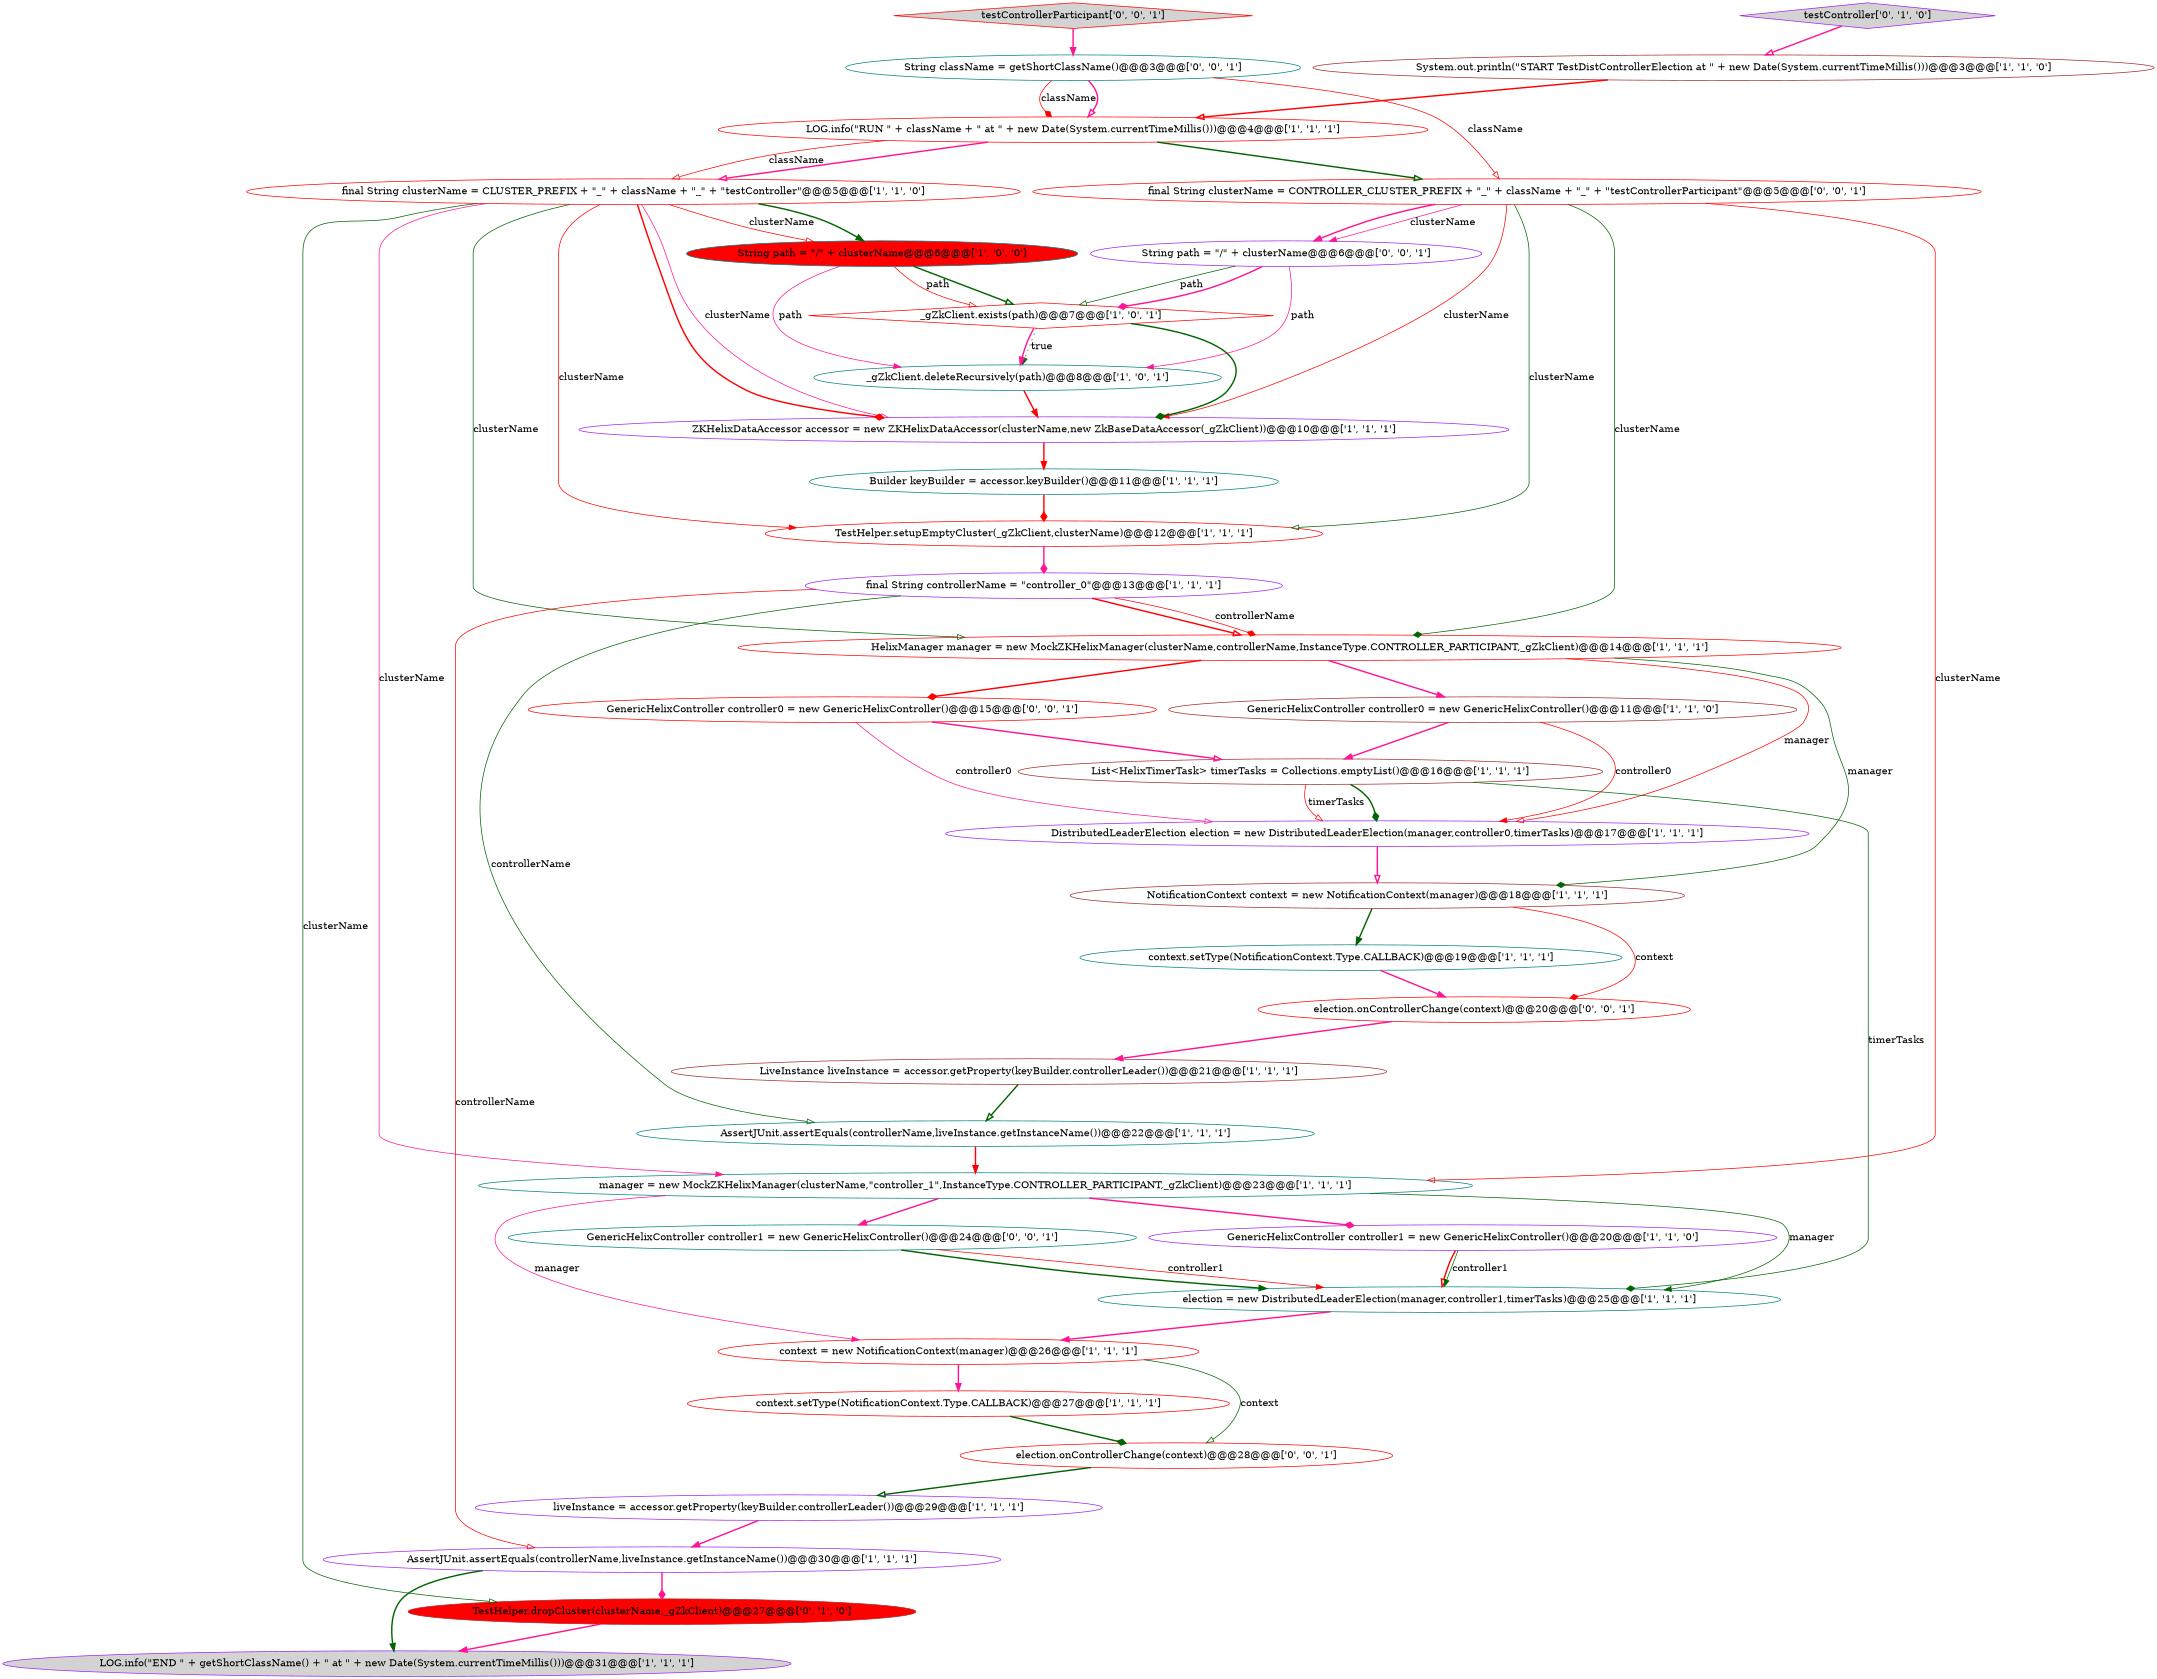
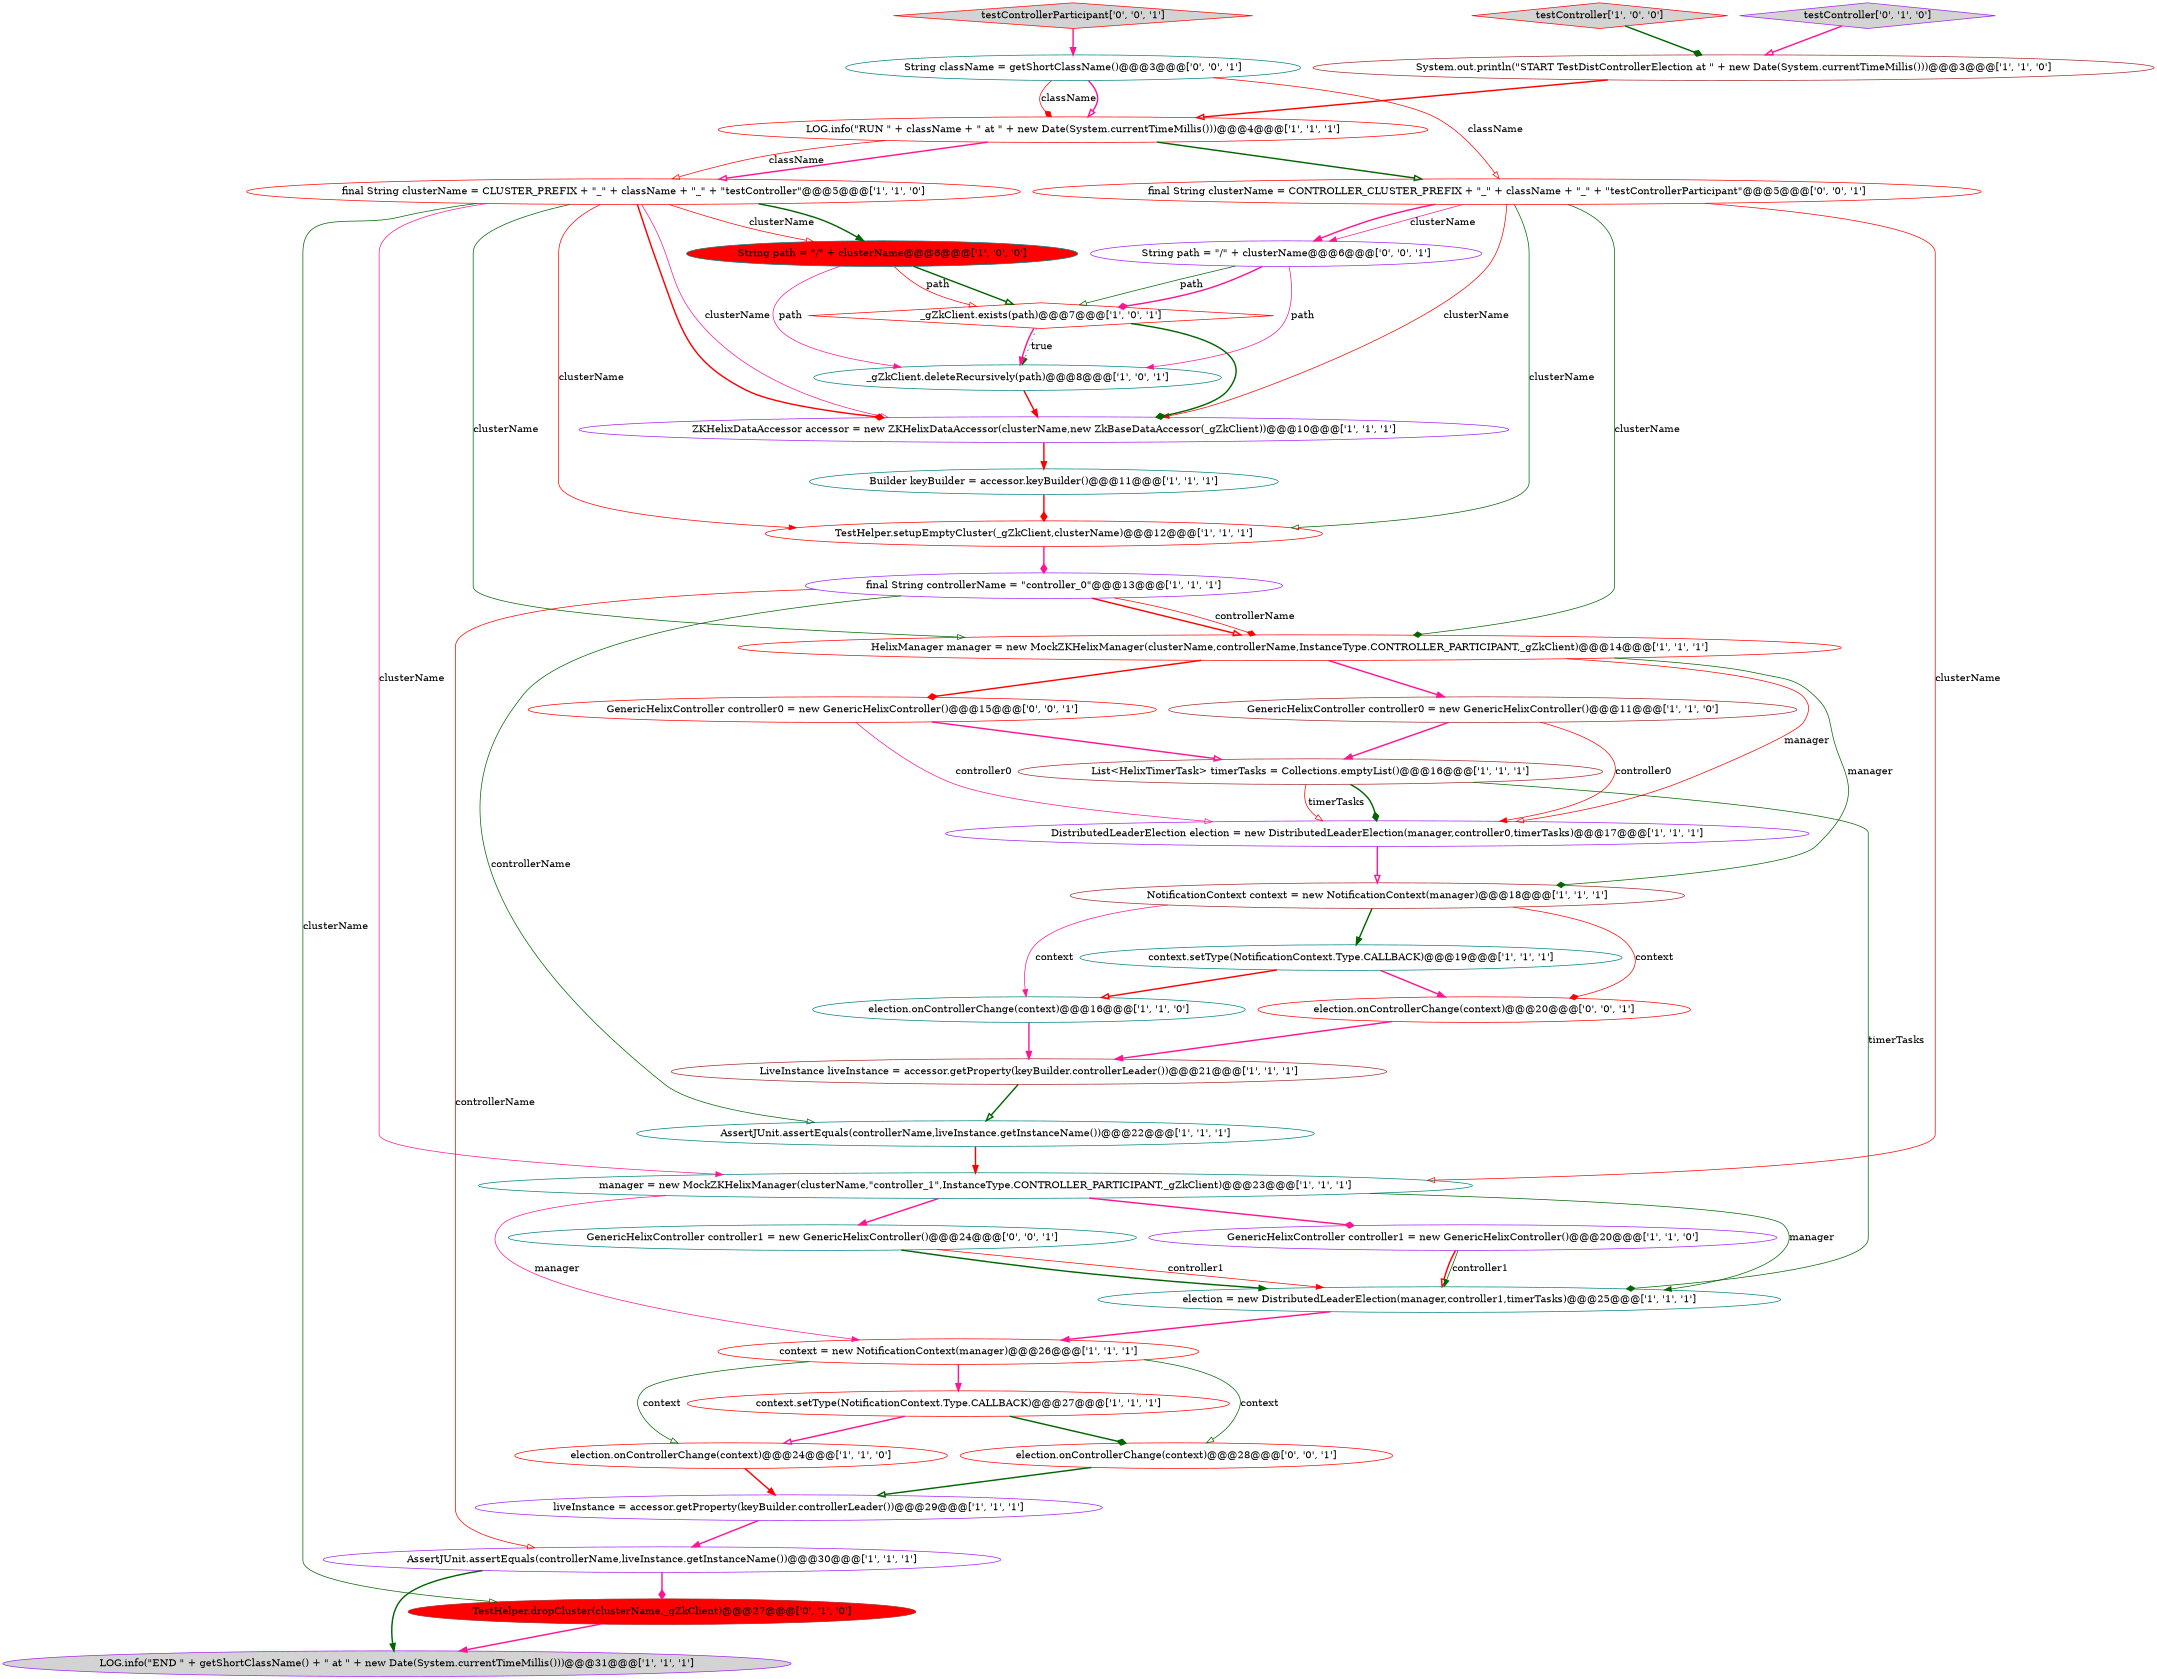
none -> (1600, 16)
none -> (1029, 1010)
none -> (731, 1456)
